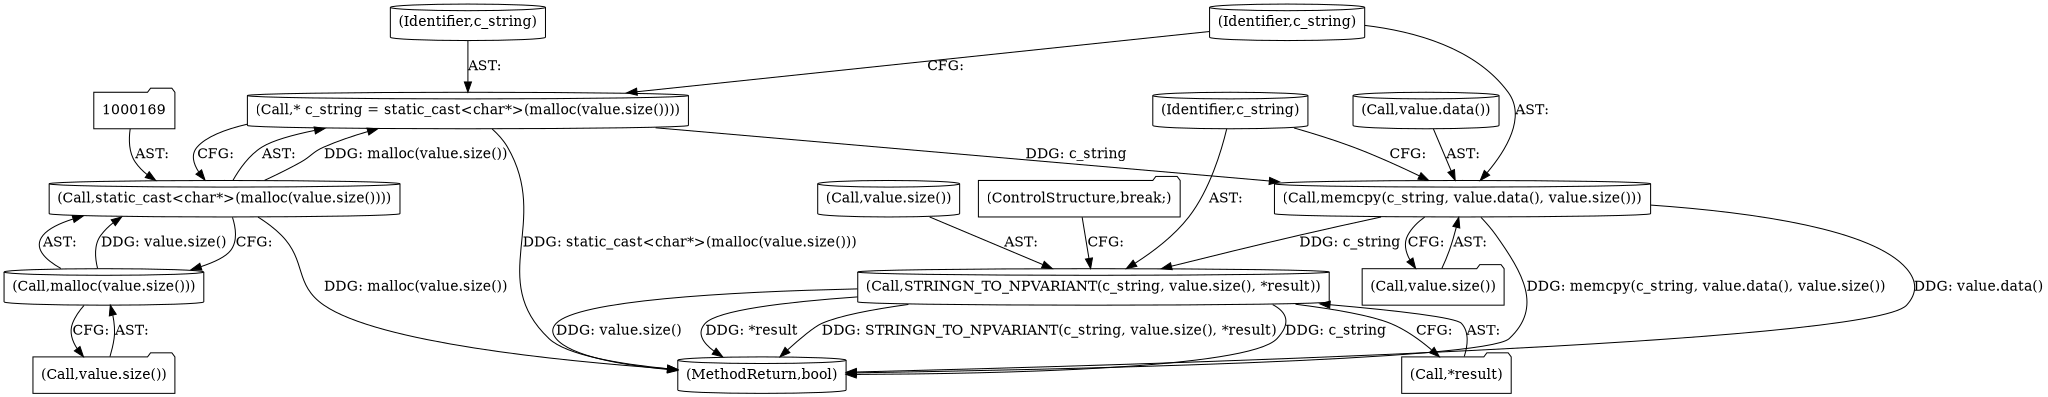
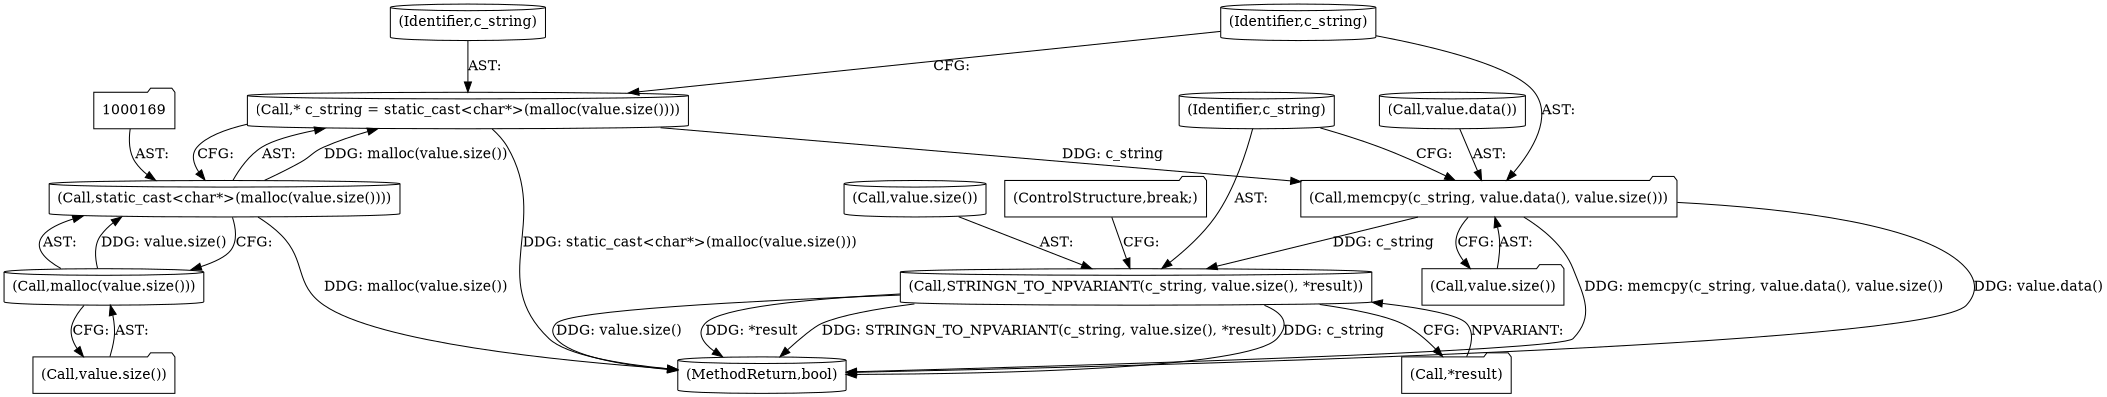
(1463, 199) -> (1489, 199)
(1486, 331) -> (1520, 331)
